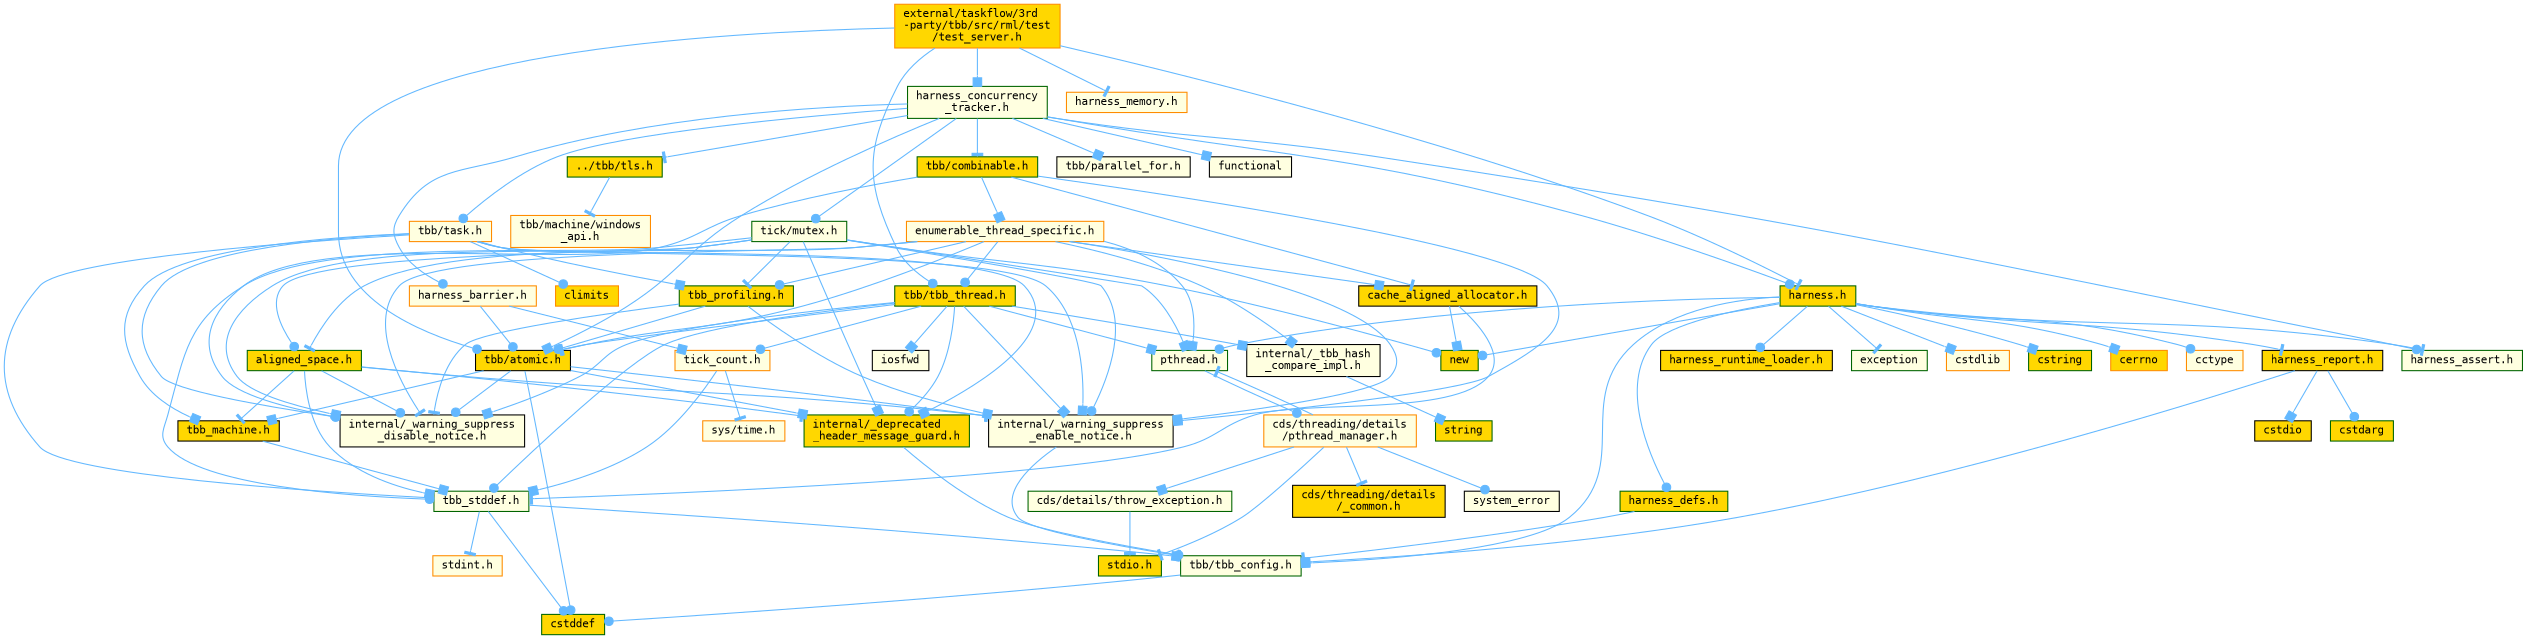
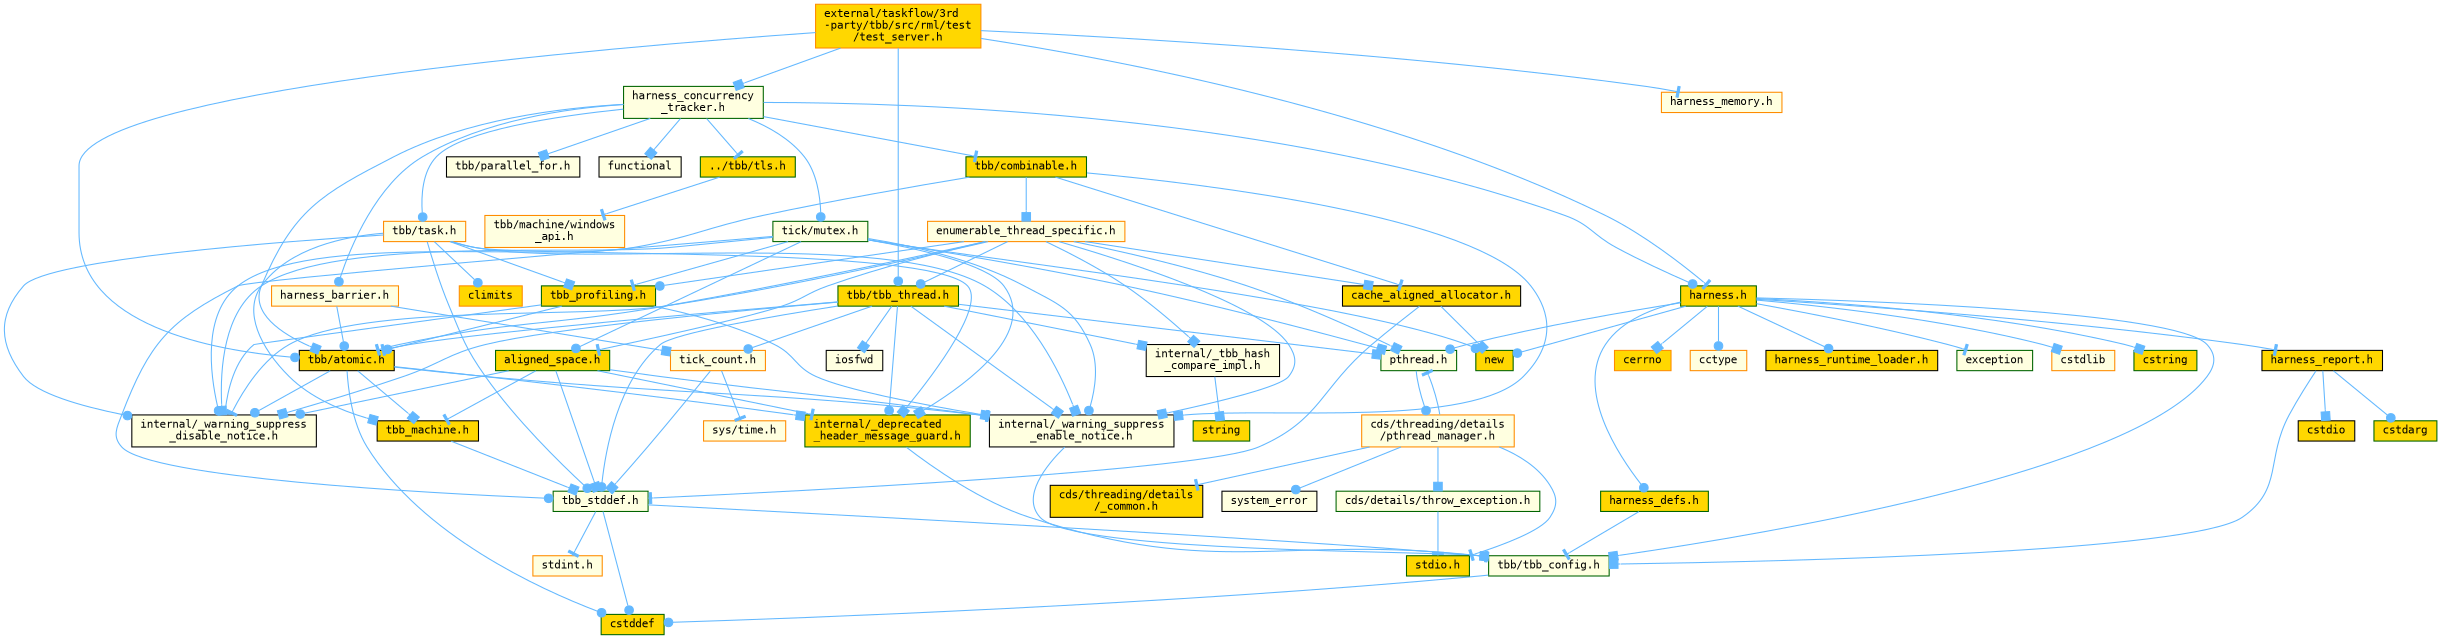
(2462, 361) -> none
